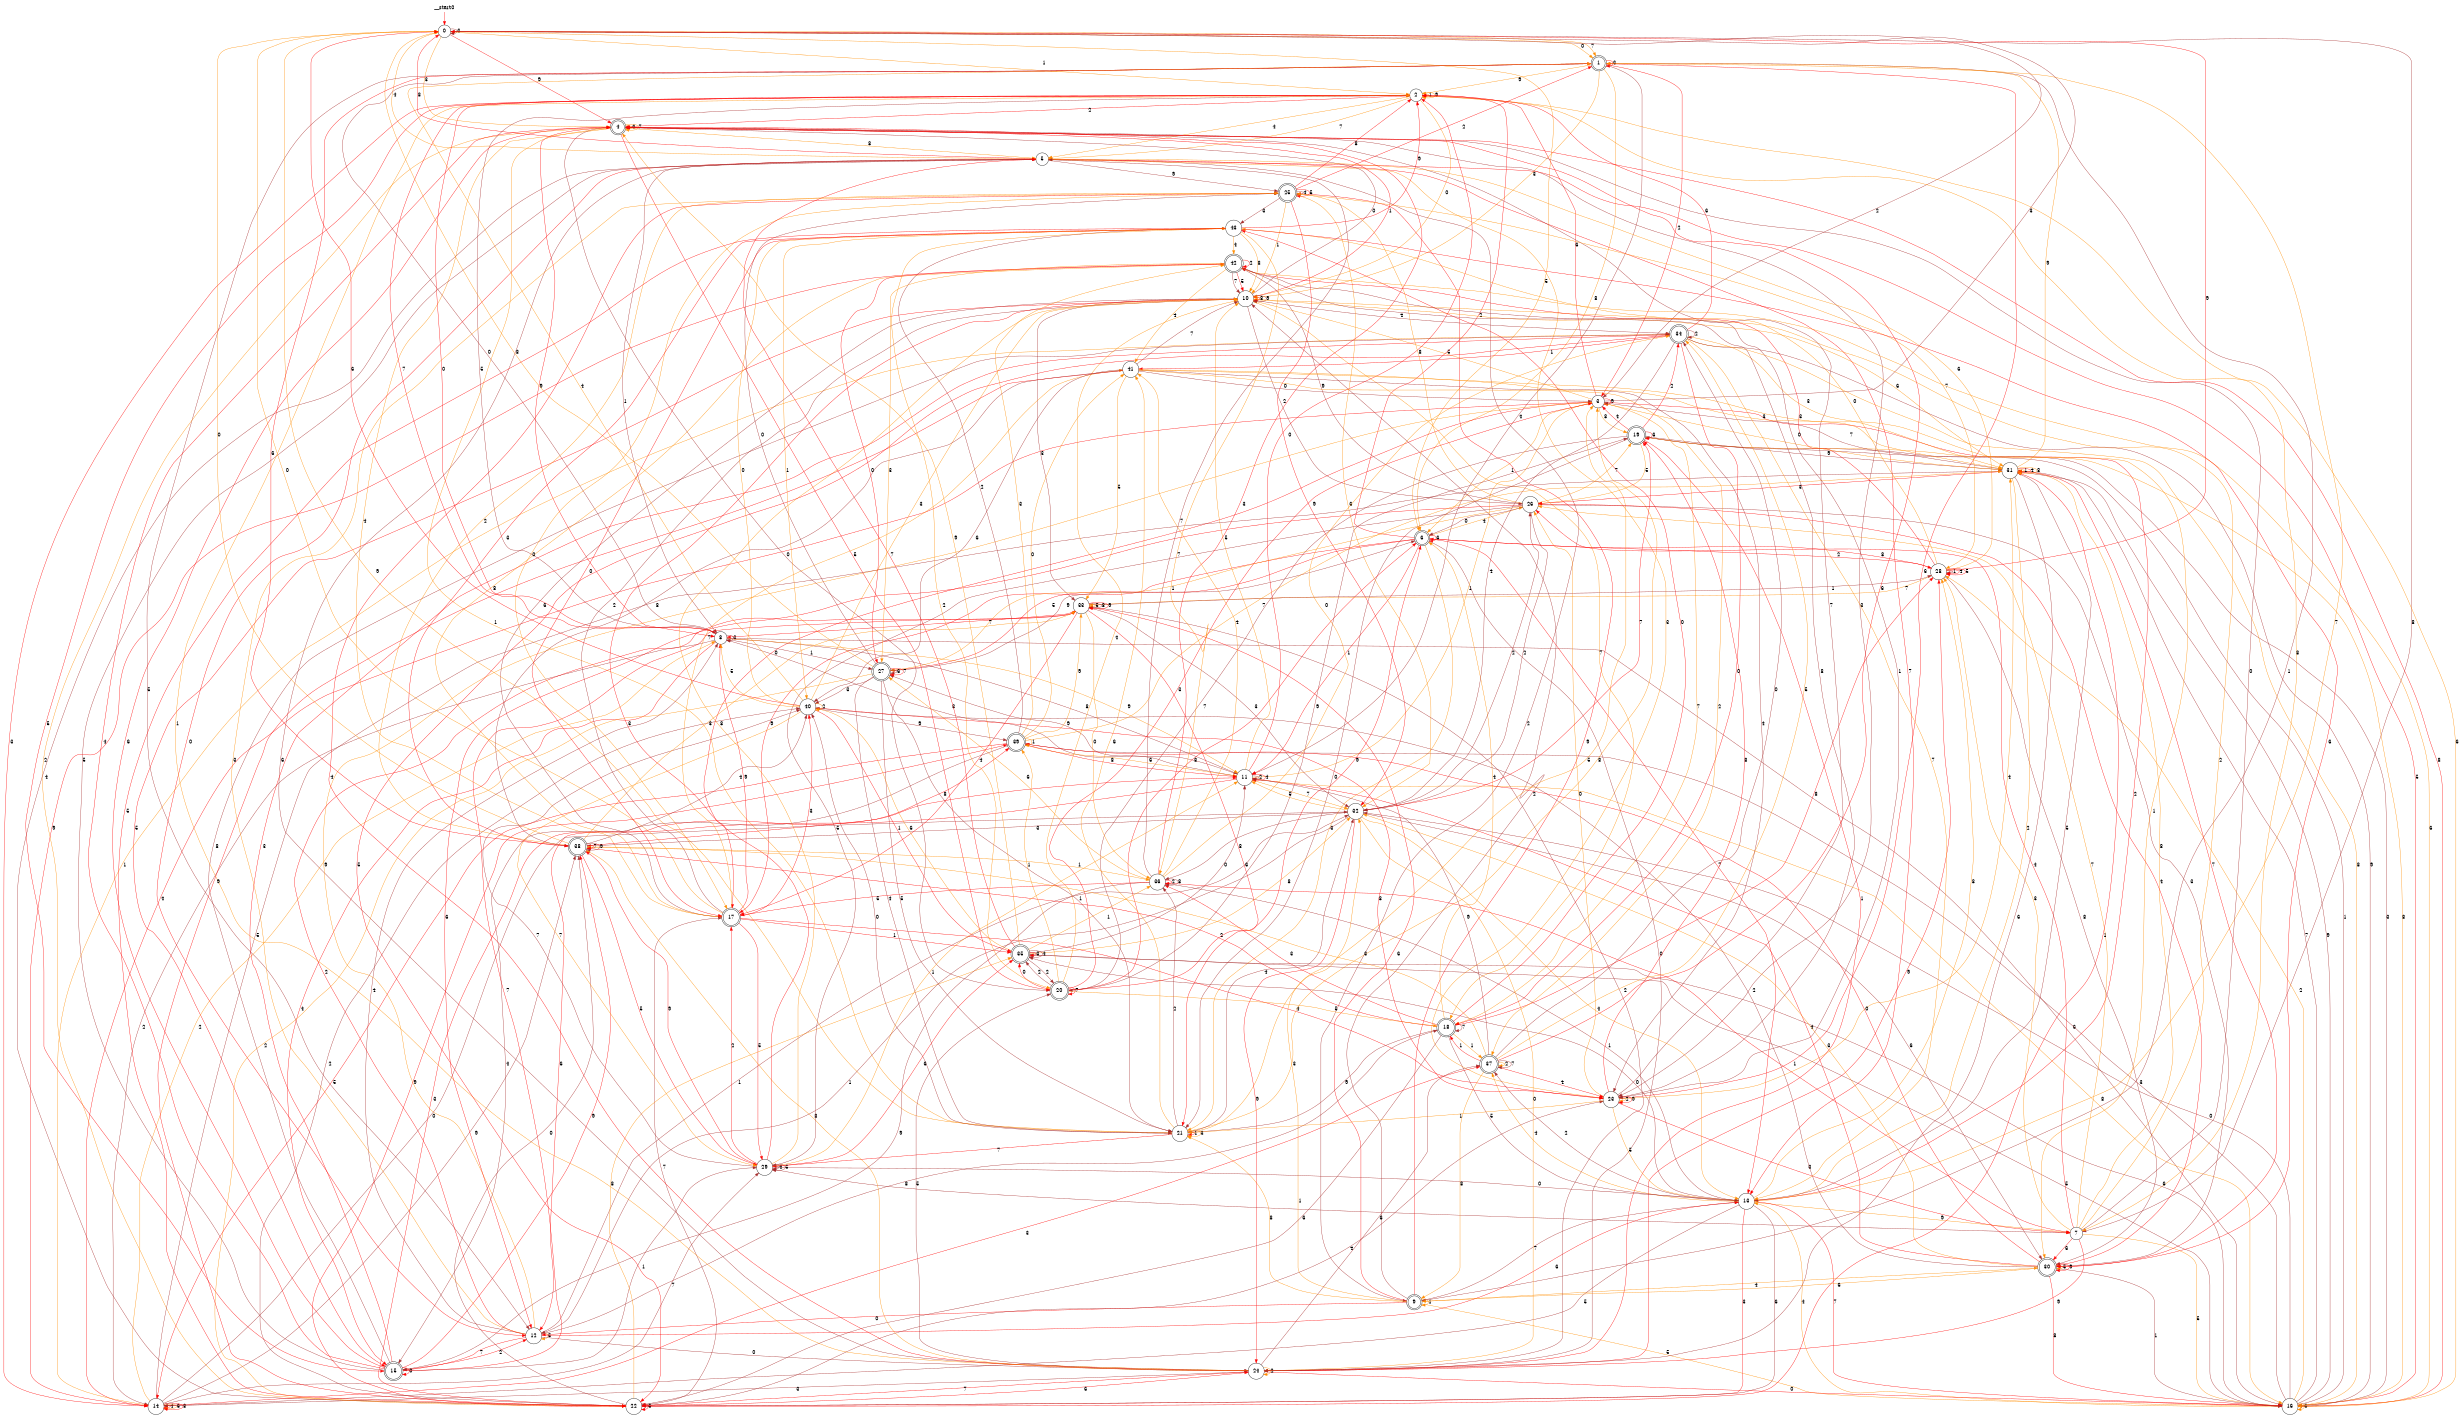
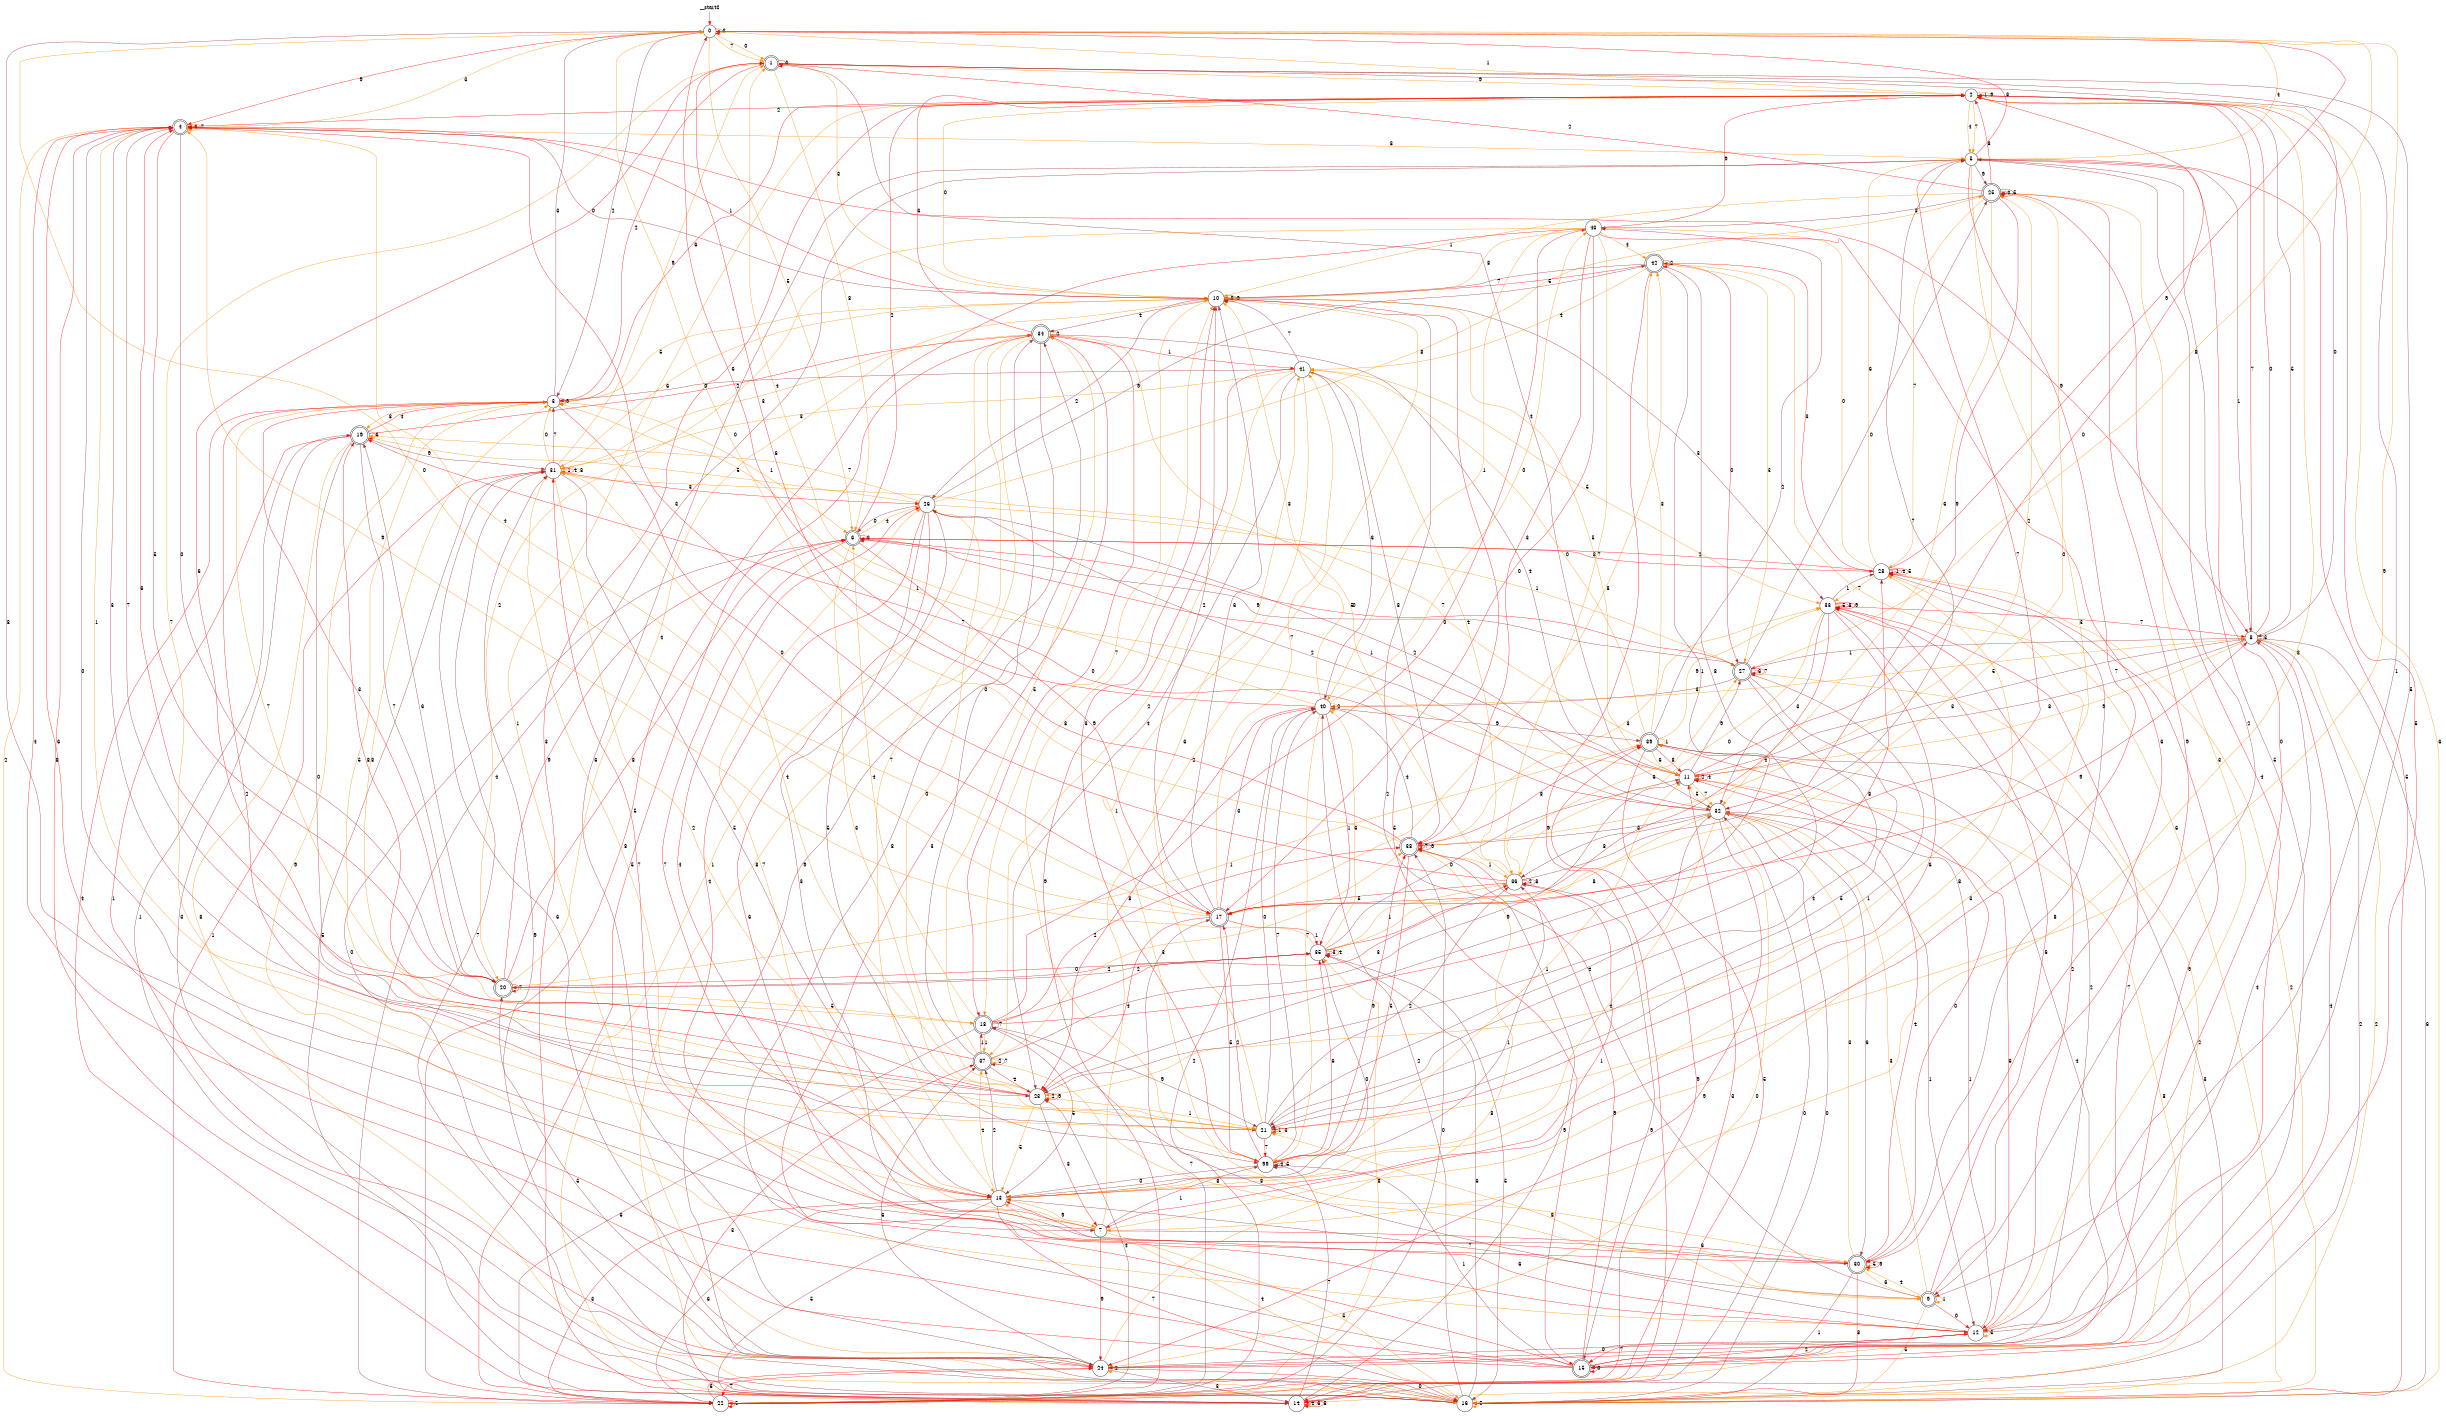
(1318, 707) -> (423, 707)
(1517, 777) -> (1411, 1051)
(1020, 954) -> (1318, 953)
(765, 1167) -> (1266, 1165)
